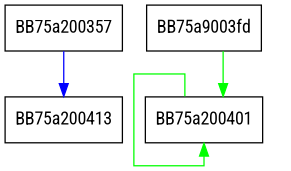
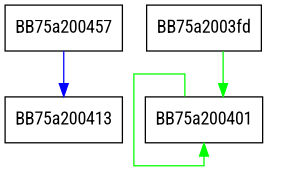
(64, 28) -> (64, 28)
(204, 28) -> (204, 28)
